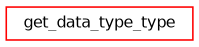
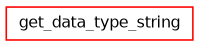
(100, 24) -> (100, 24)
